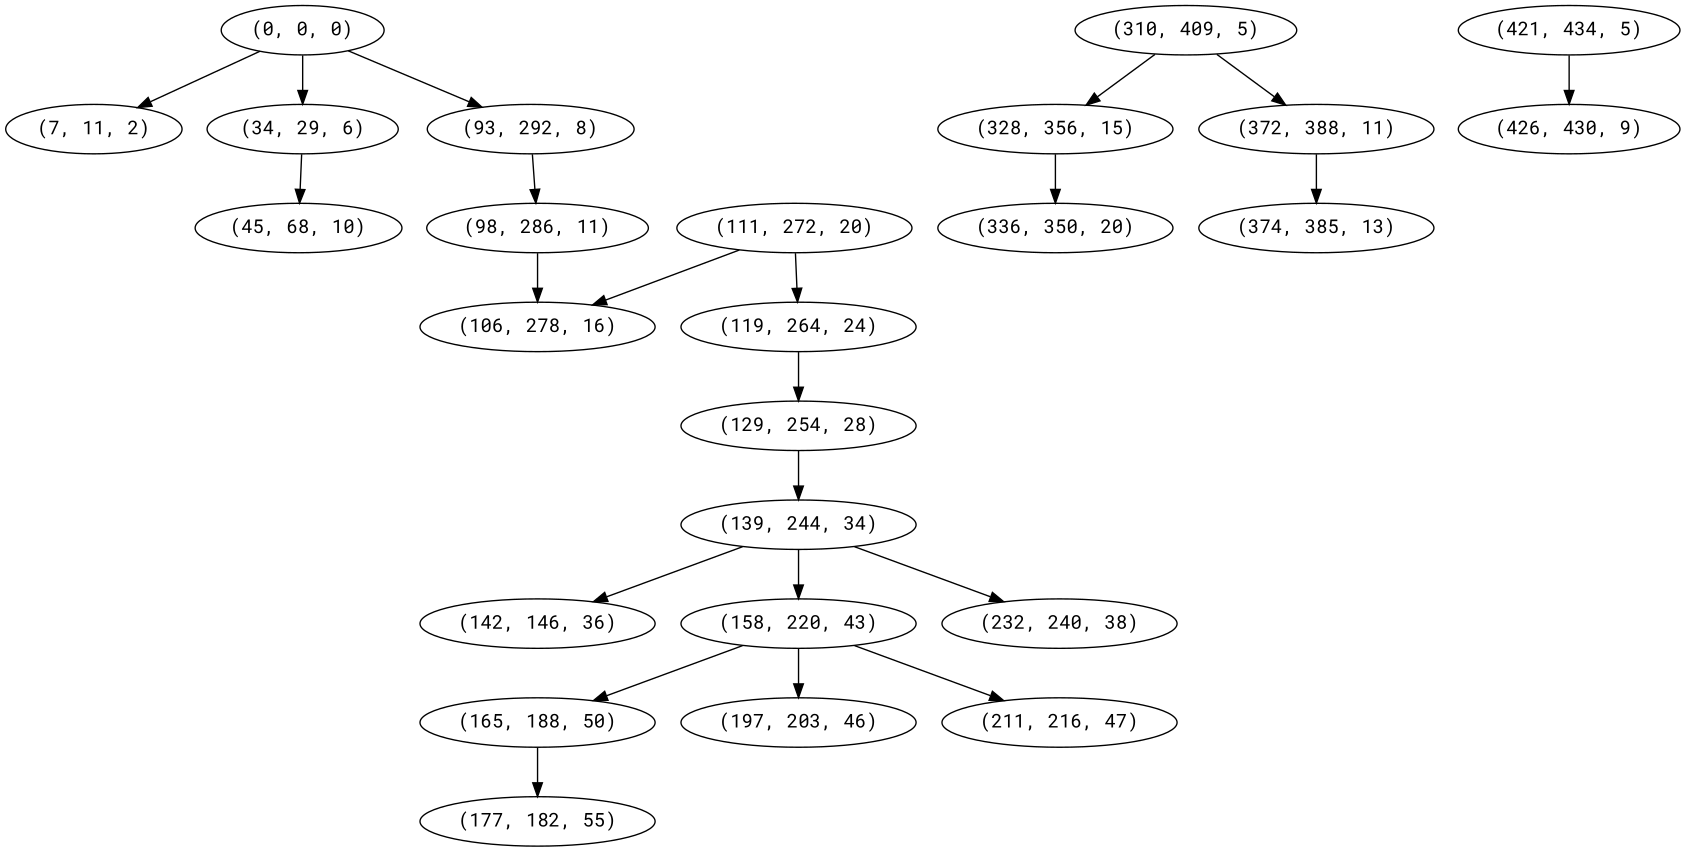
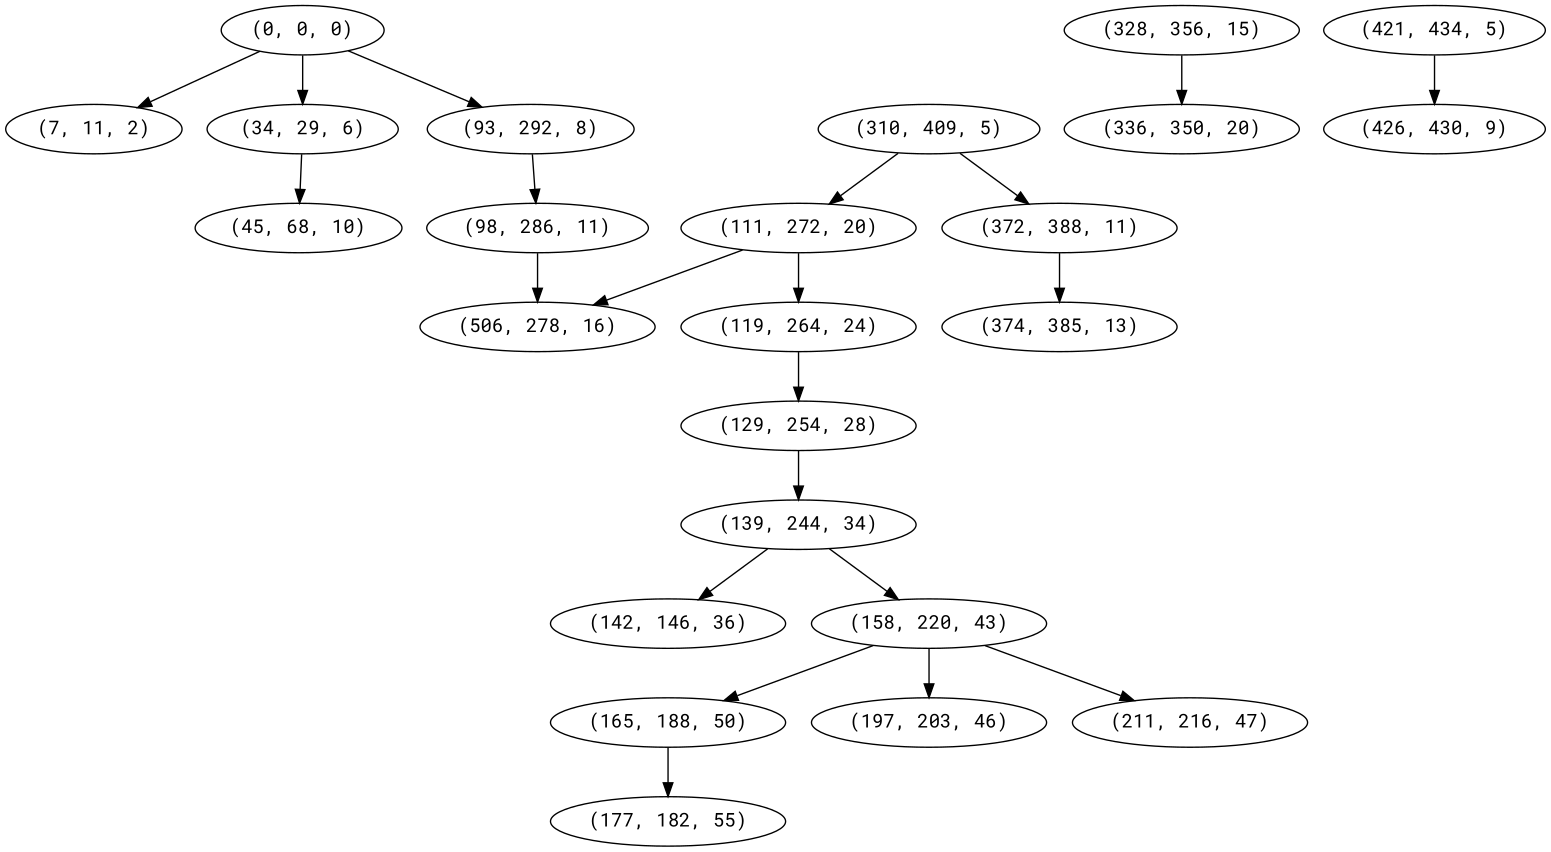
(1126, 76) -> (869, 175)
(538, 327) -> (538, 327)
(1060, 624) -> none
